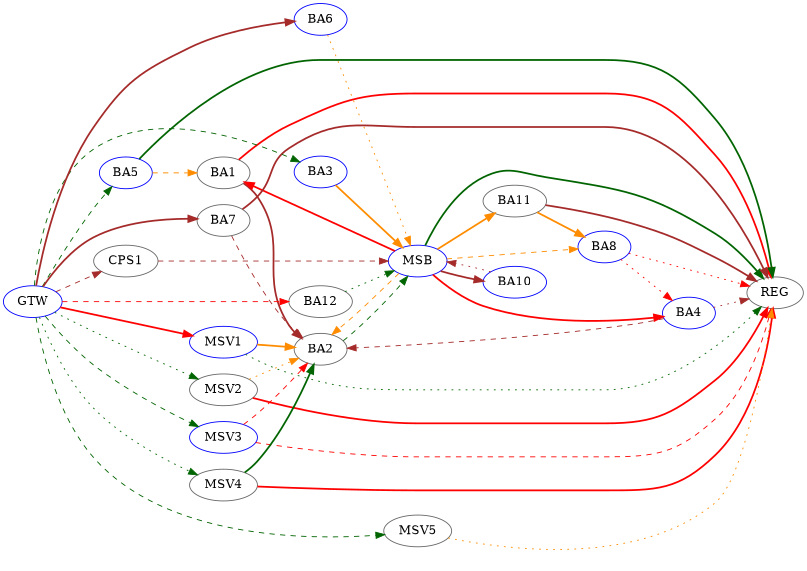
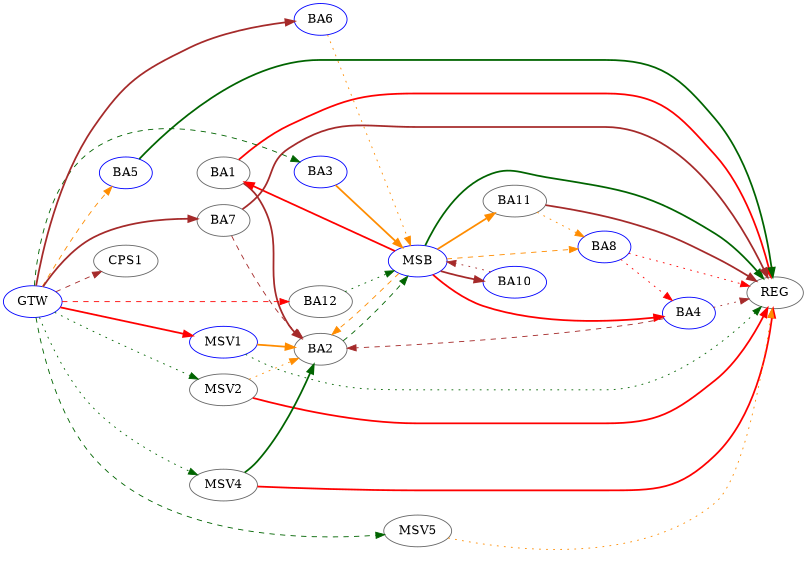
(170, 173) -> none
(557, 222) -> (557, 222)
(72, 239) -> (72, 239)
(263, 261) -> none
(224, 437) -> none
